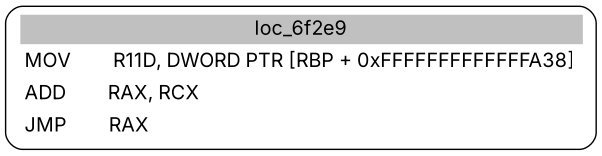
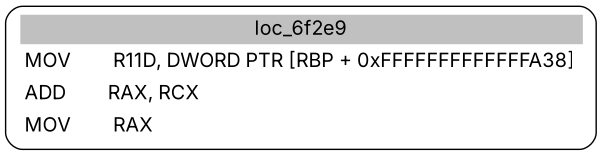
(87, 126) -> (89, 126)
